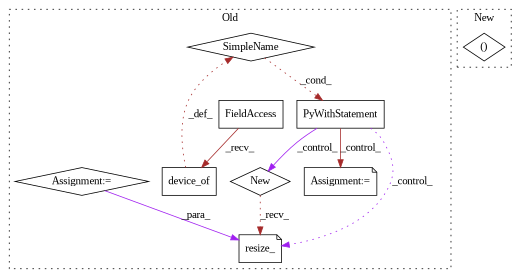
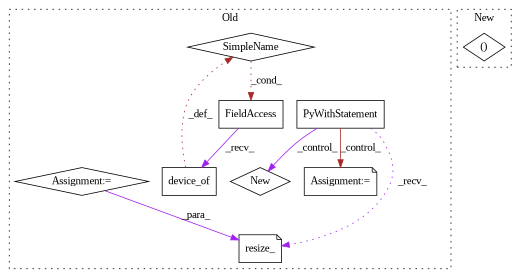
(291, 77) -> (251, 77)
(223, 145) -> (223, 145)
(412, 181) -> (412, 181)
(260, 211) -> none
